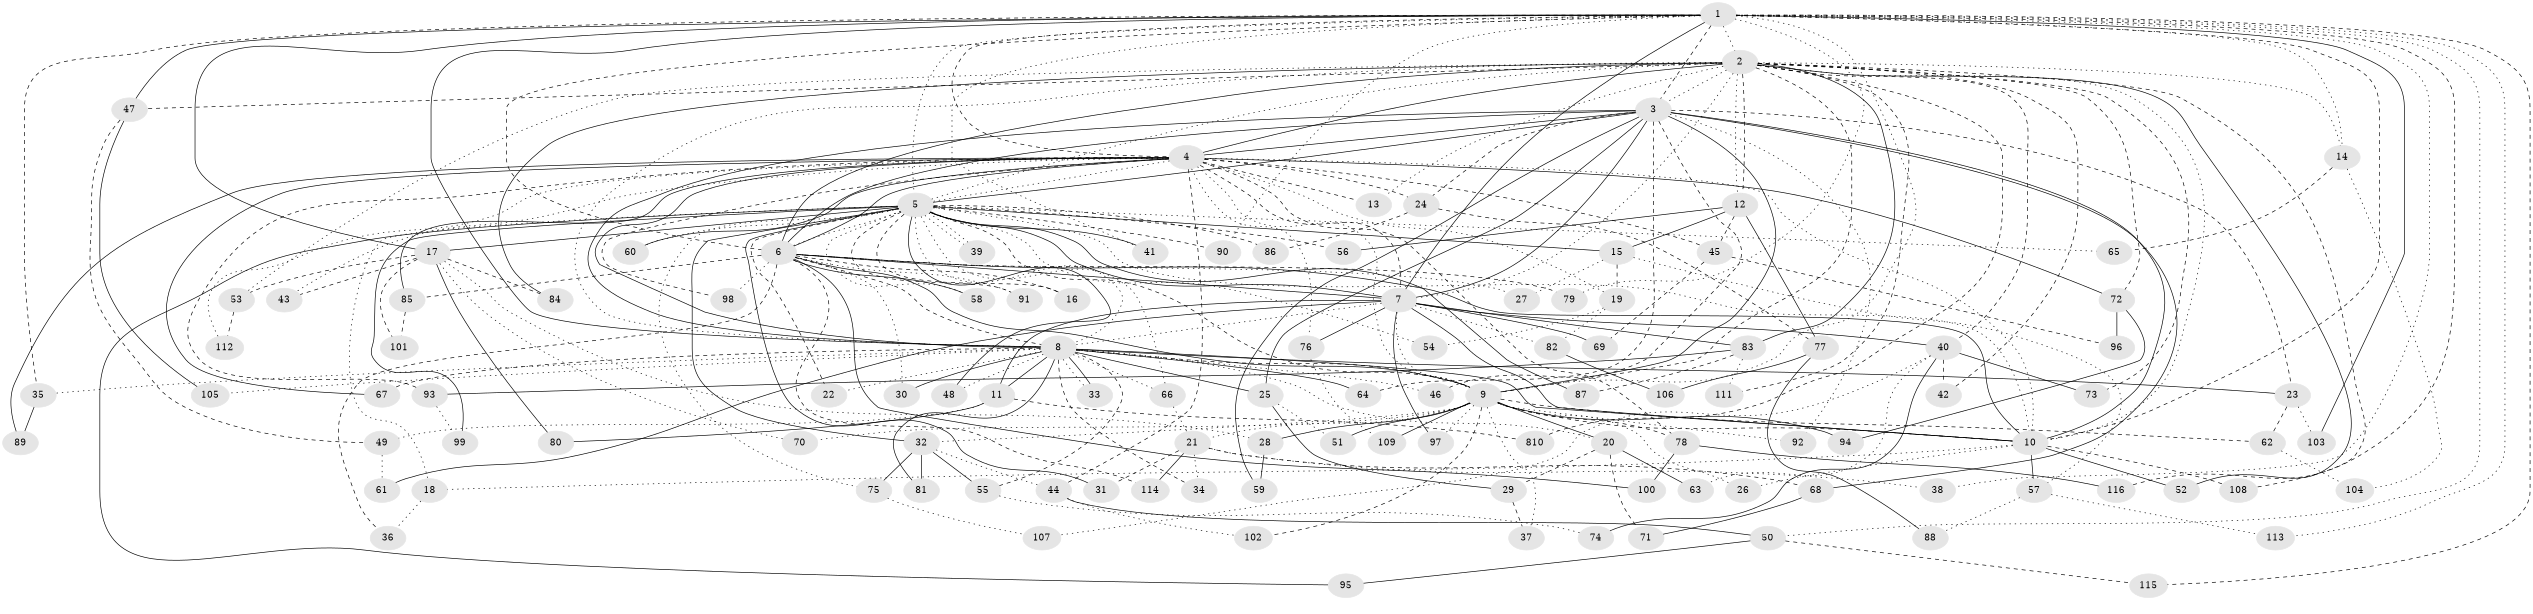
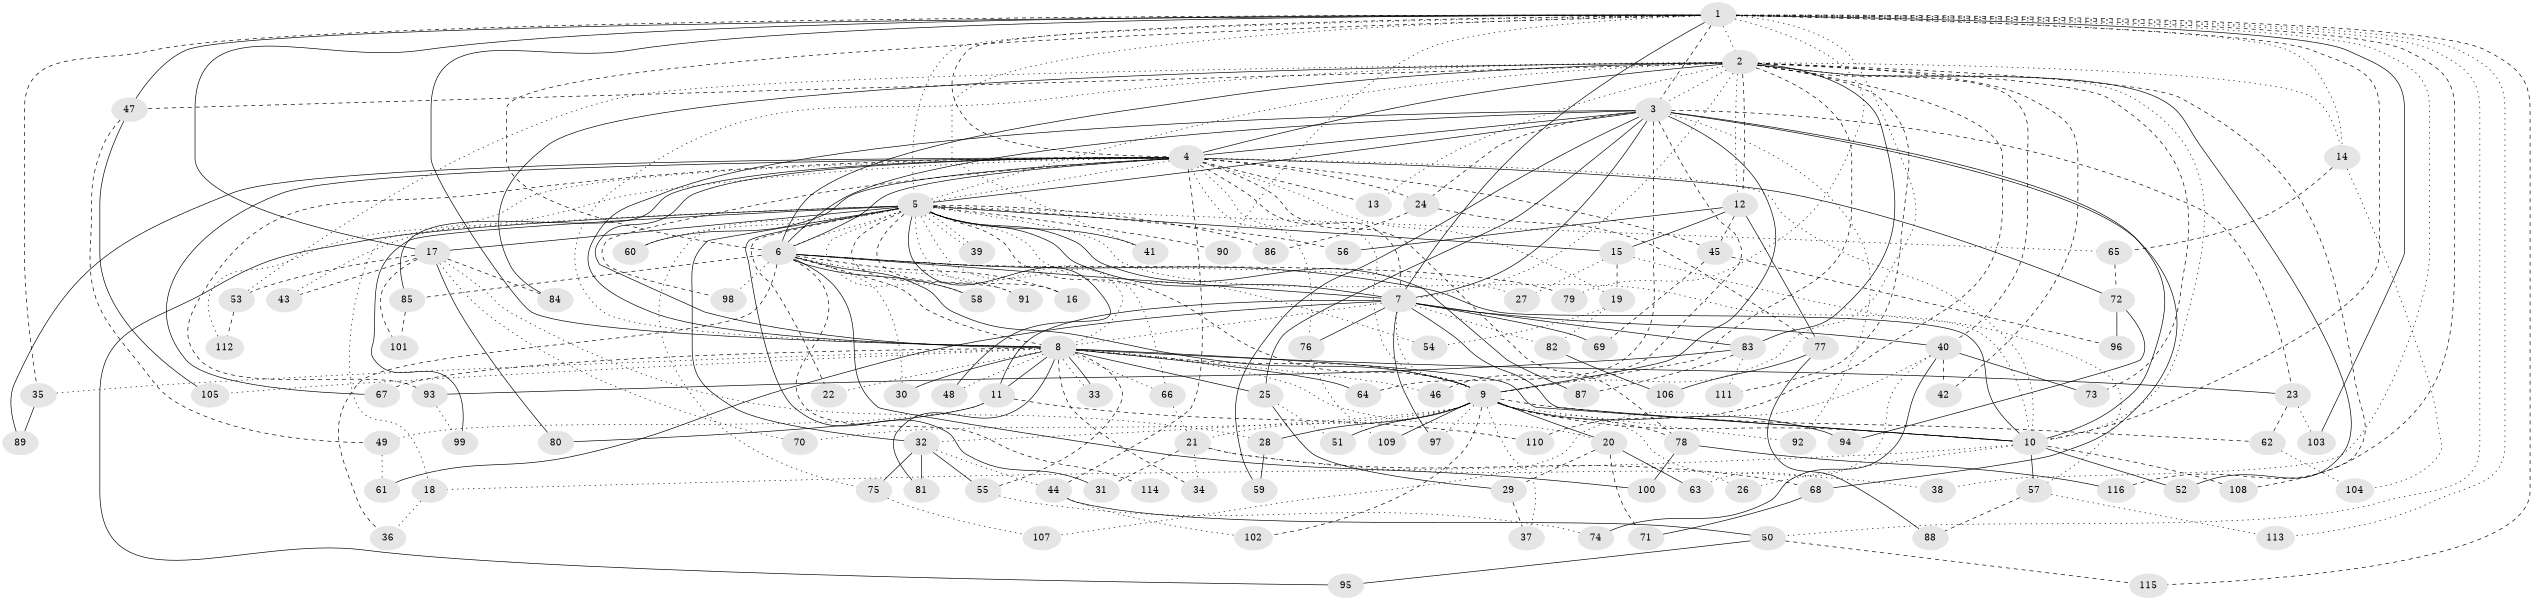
(2081, 95) -> (2116, 276)
(1535, 443) -> (1535, 443)
(1172, 467) -> none
(1982, 514) -> (1982, 514)
